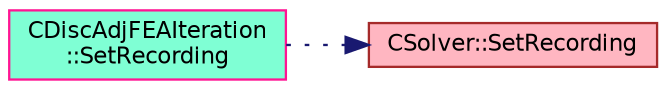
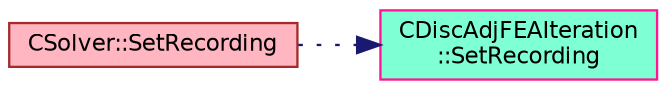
(316, 45) -> (327, 45)
